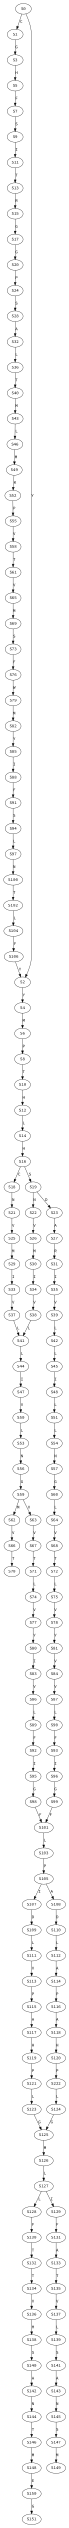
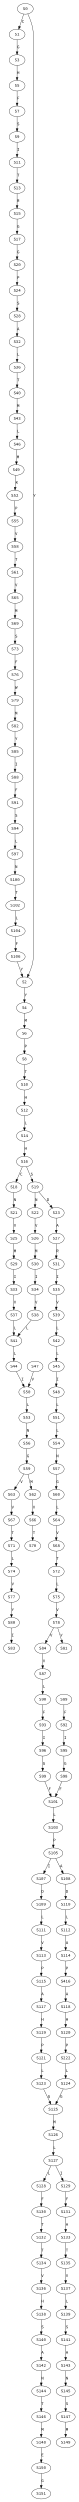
(21, 1378) -> (20, 1378)
(54, 1660) -> (50, 1634)
(33, 1700) -> none
(56, 2007) -> (66, 1981)
